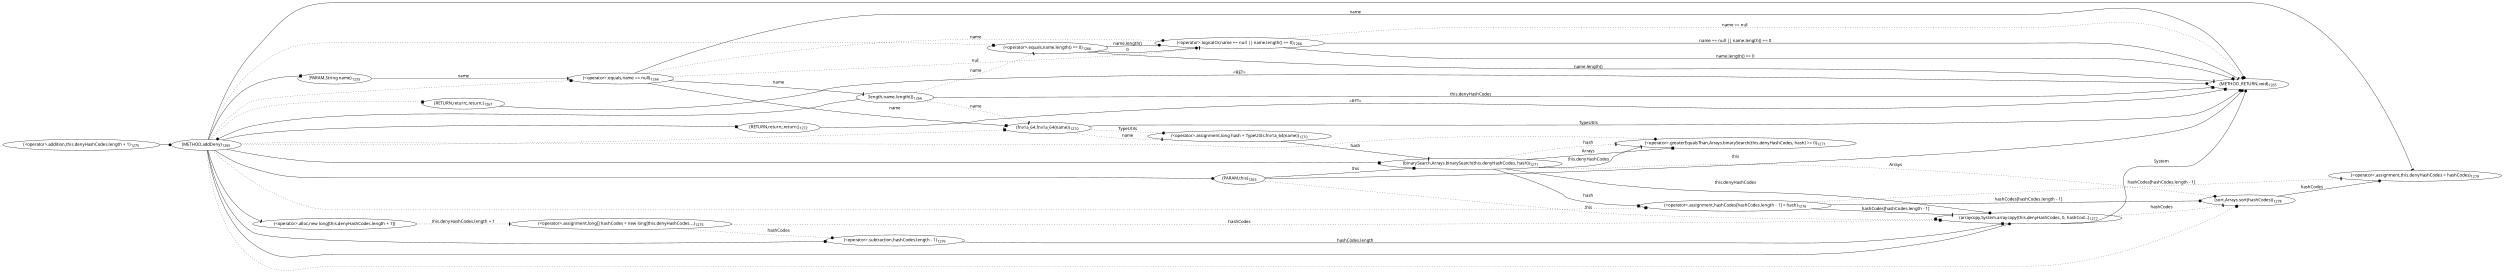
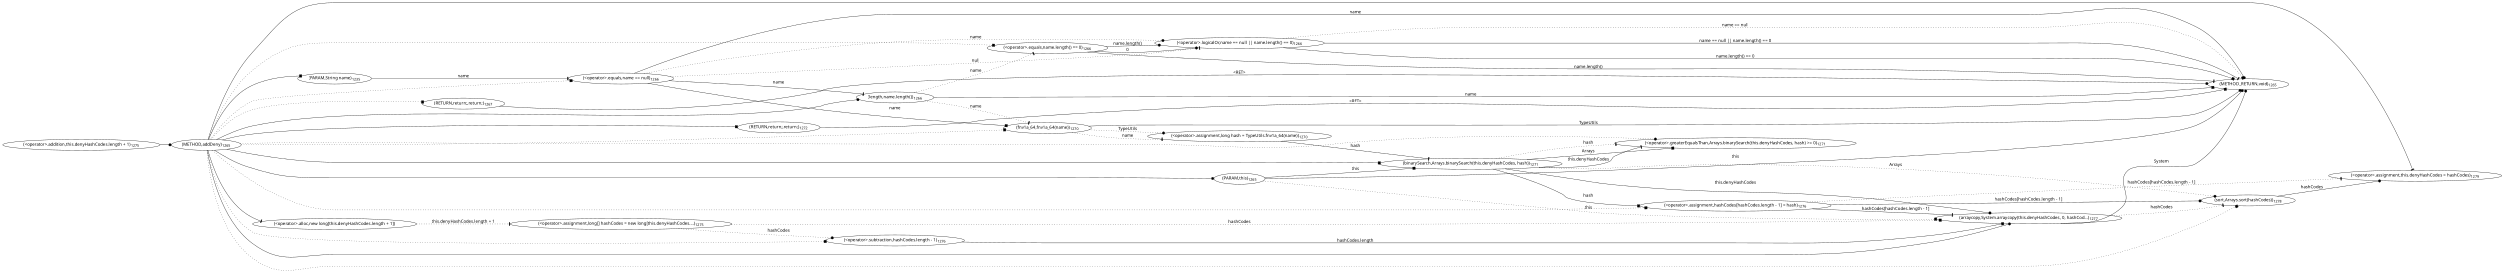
(1471, 94) -> (1471, 94)
(538, 115) -> (536, 115)
(490, 243) -> (490, 243)
